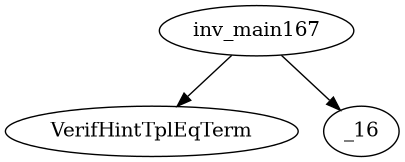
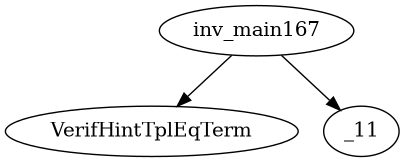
(361, 131) -> (361, 131)
